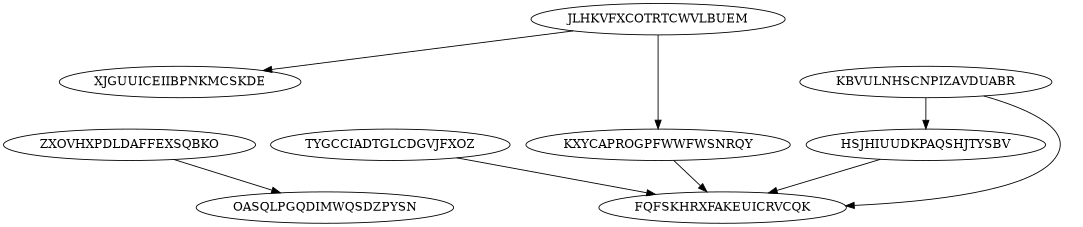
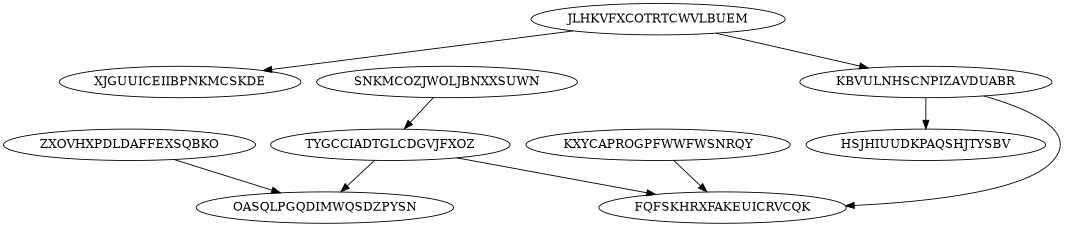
(658, 78) -> (788, 50)
none -> (447, 82)
none -> (361, 173)
(829, 175) -> none
